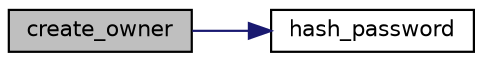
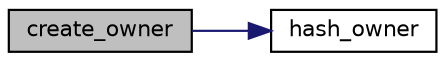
(373, 31) -> (354, 31)
